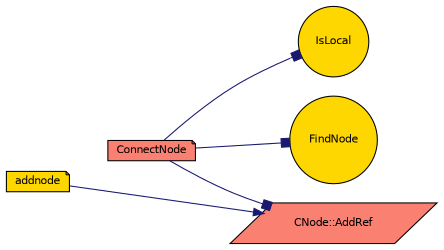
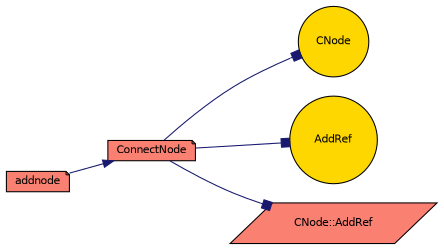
(334, 42) -> (334, 42)
(334, 140) -> (334, 140)
(38, 182) -> (38, 182)
(162, 199) -> (86, 168)
